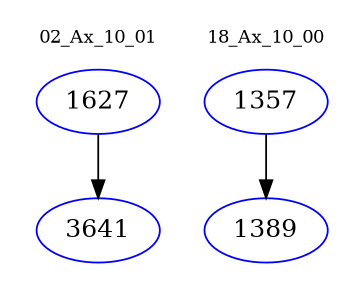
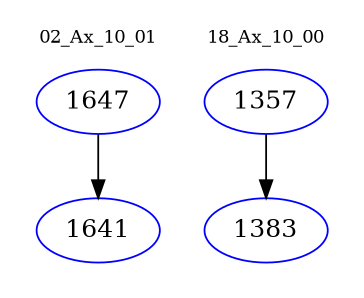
(98, 102) -> (98, 102)
(98, 230) -> (98, 230)
(266, 230) -> (266, 230)
